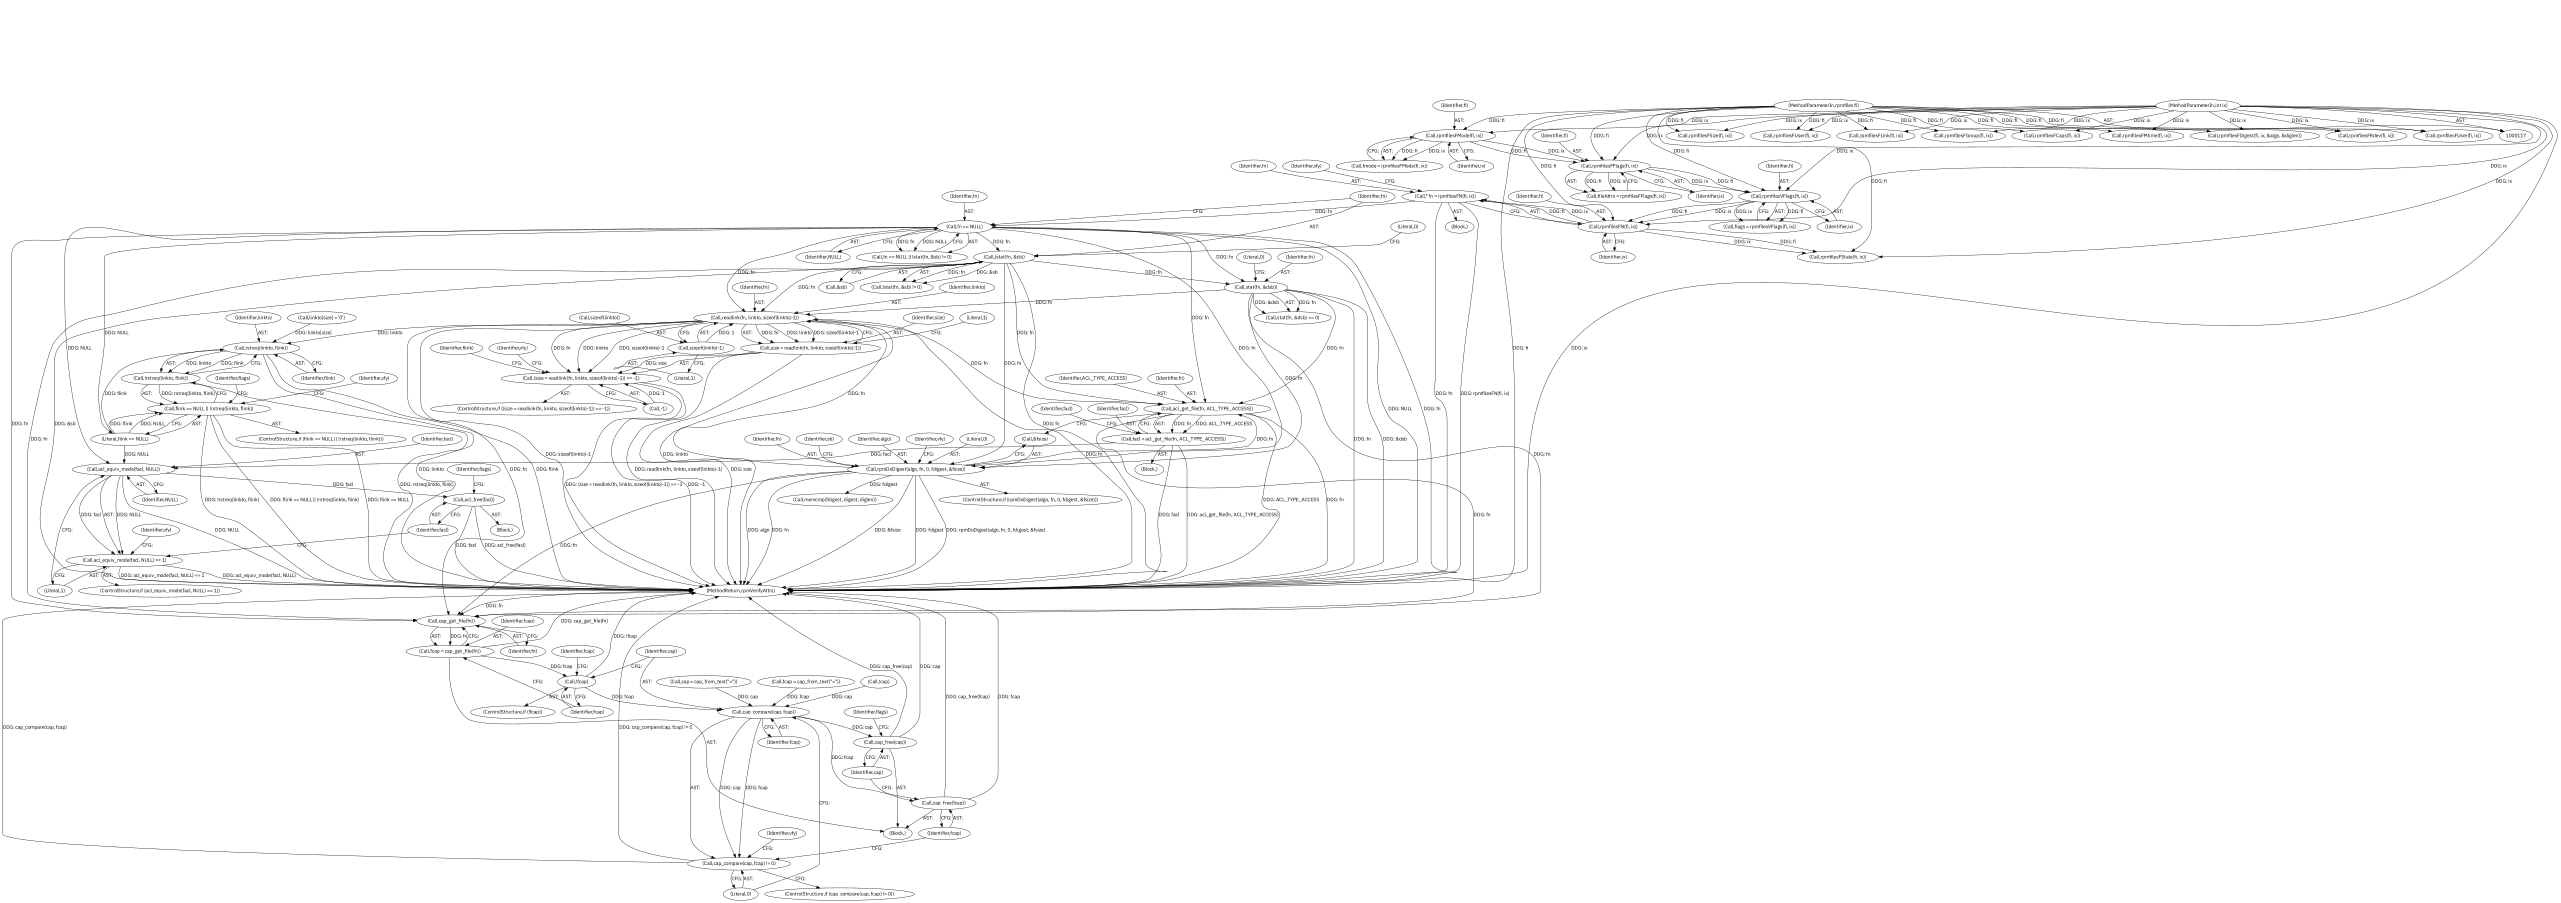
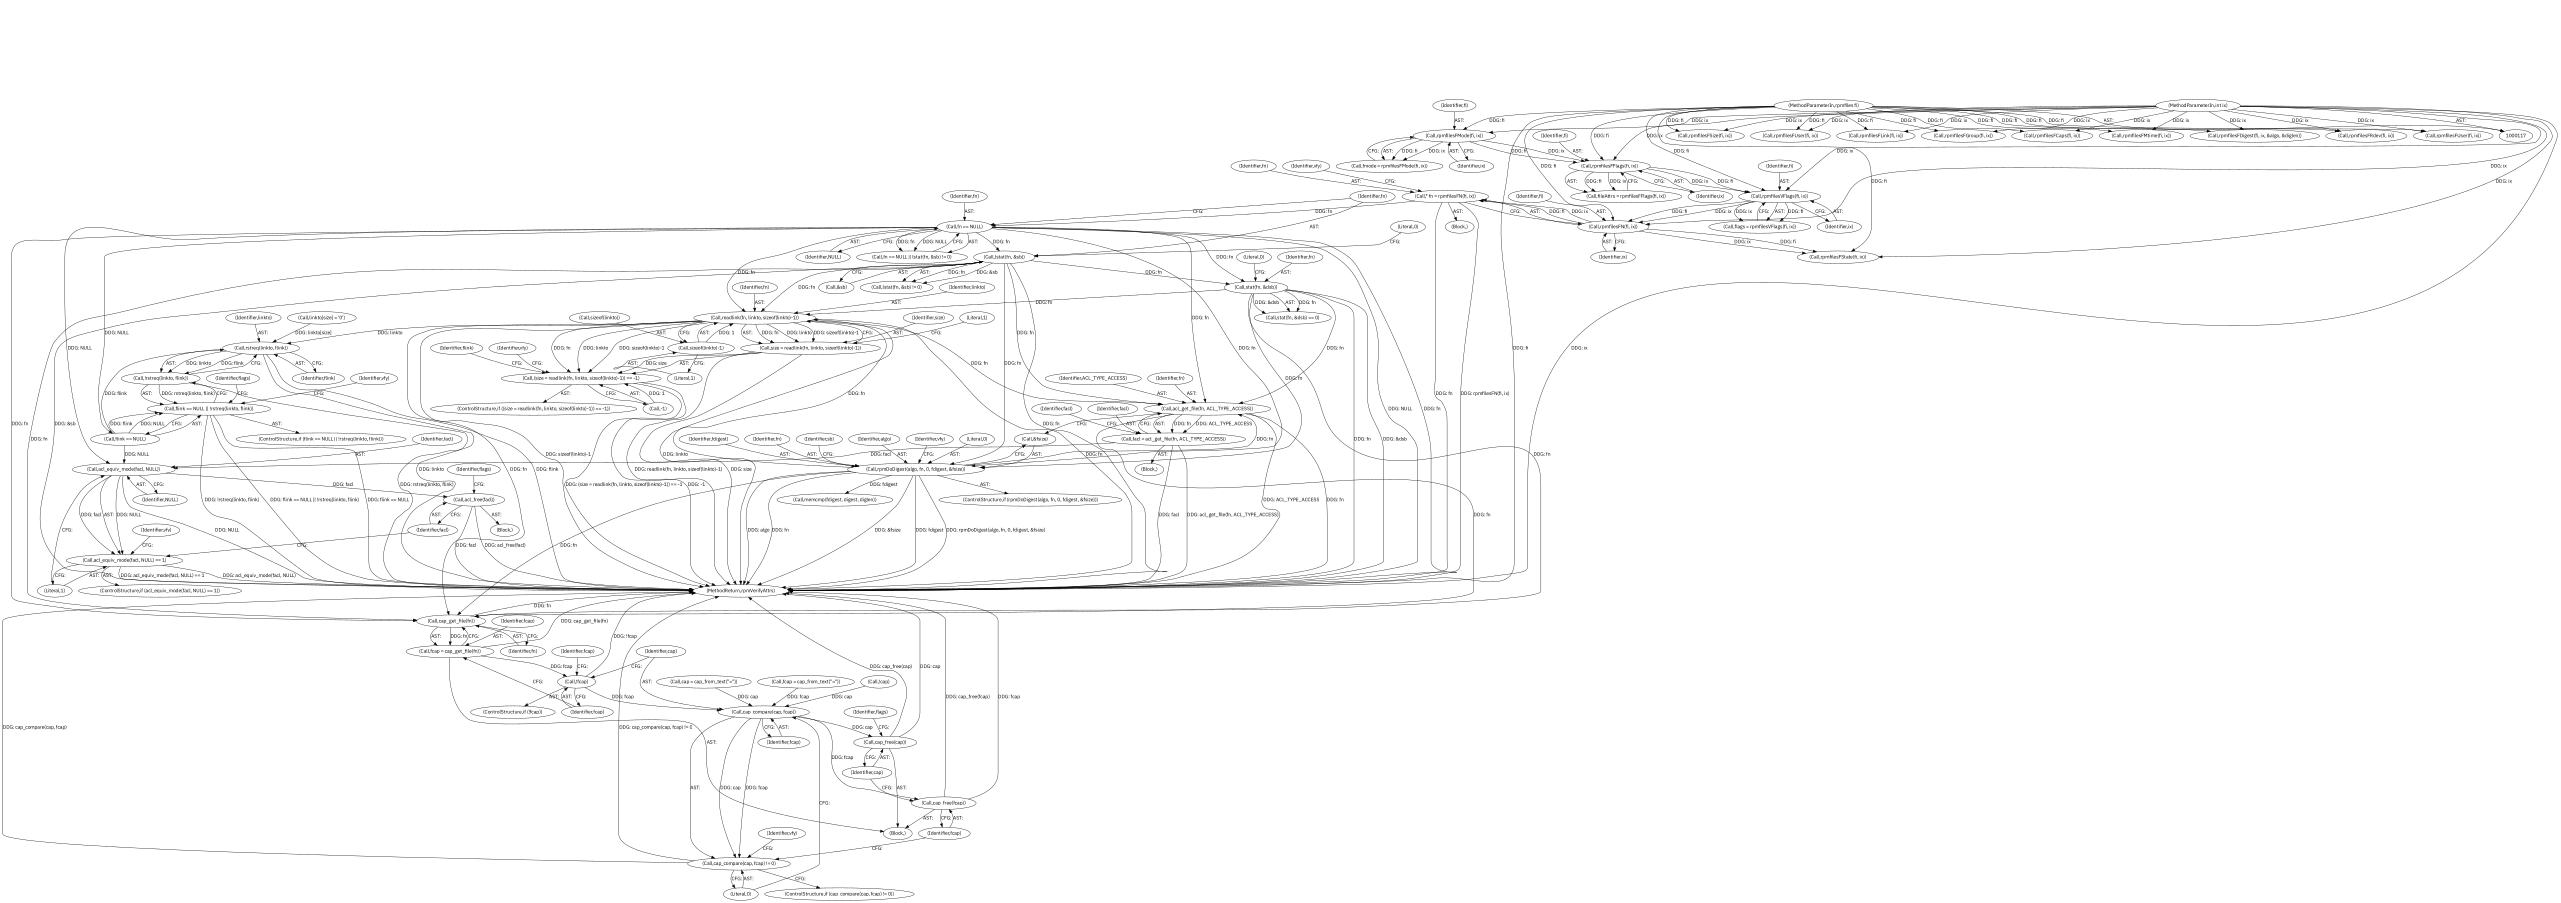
(125, 439) -> (125, 439)
none -> (709, 439)
(530, 597) -> (579, 598)
